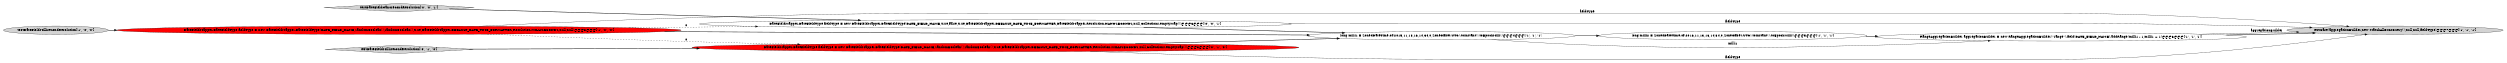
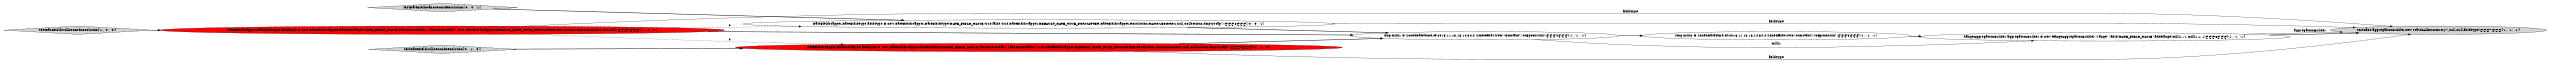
(56, 30) -> (78, 30)
